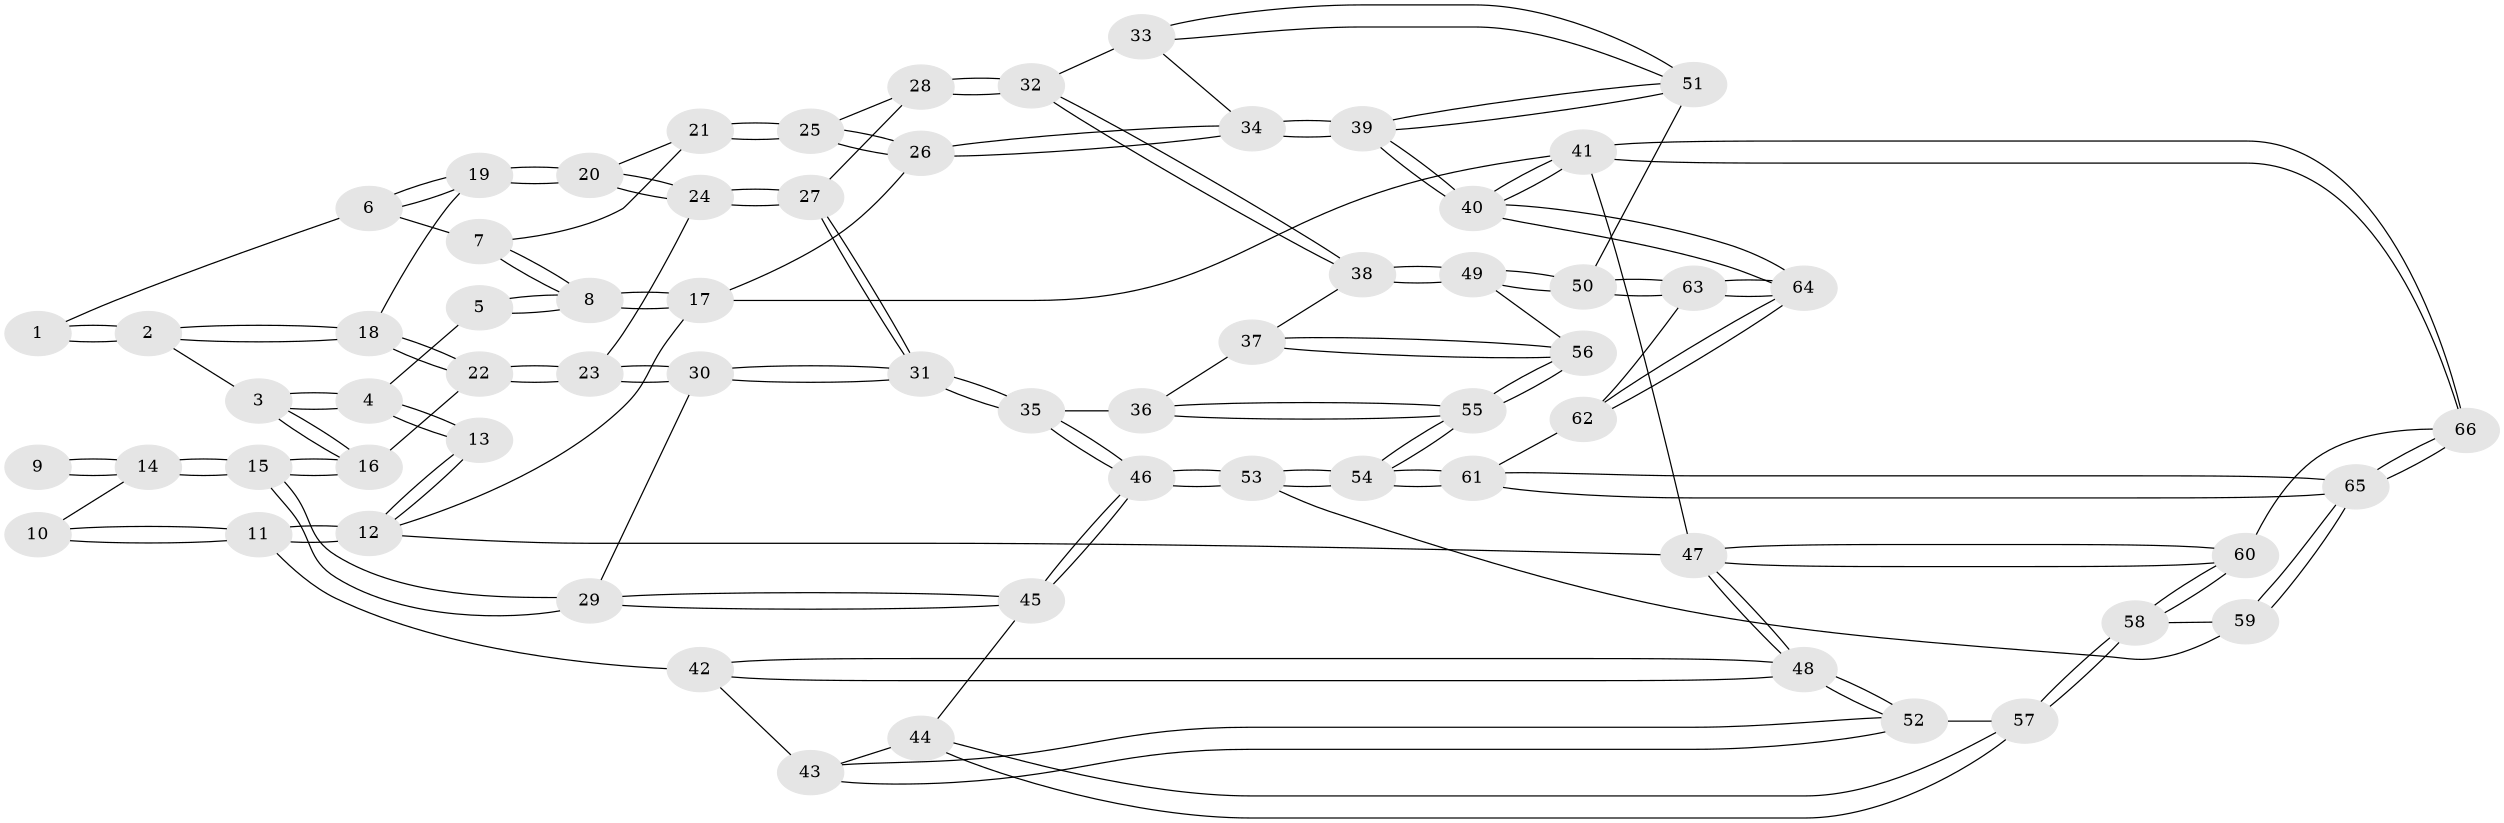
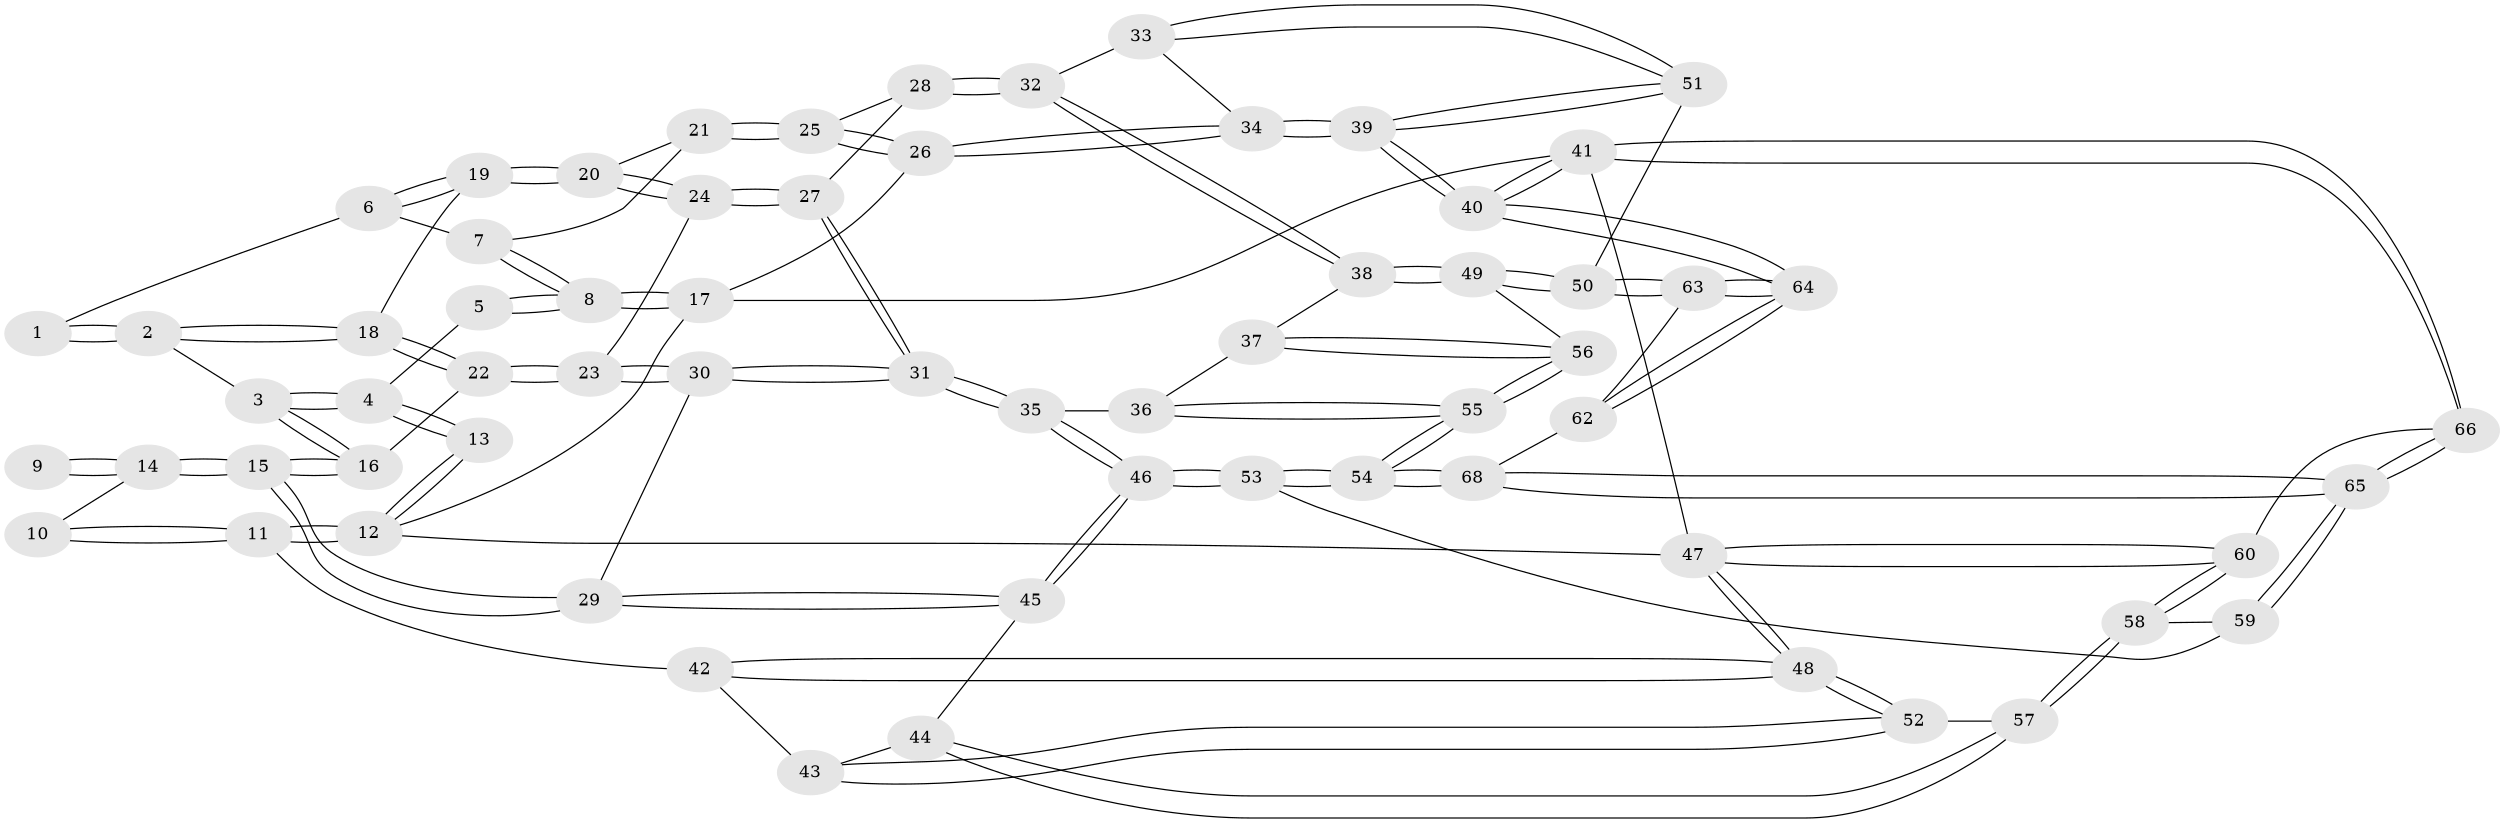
(1473, 478) -> (1473, 478)
